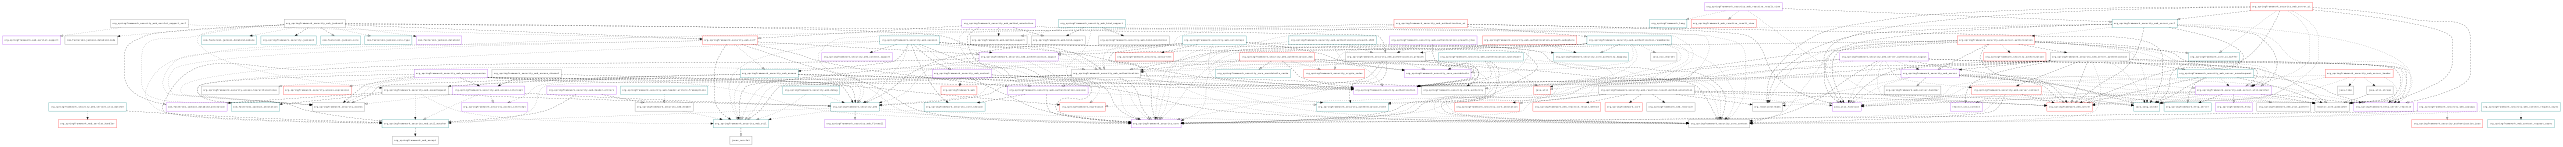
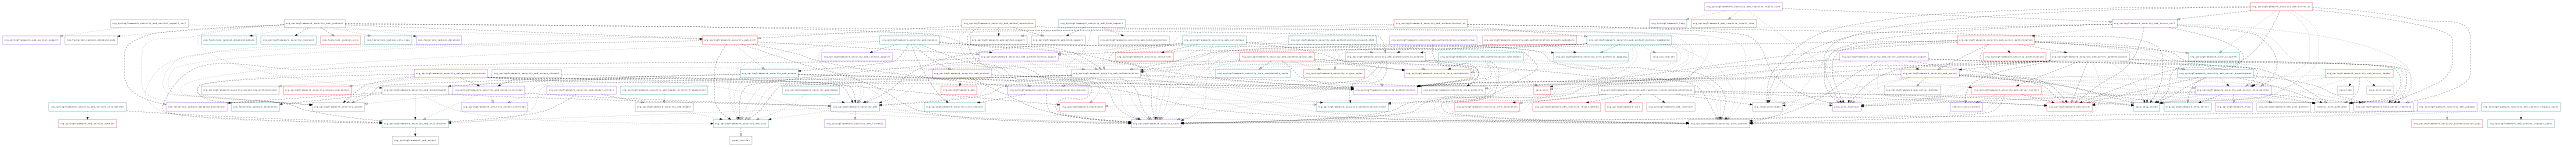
(341, 40) -> (341, 40)
(2357, 98) -> (2357, 92)
